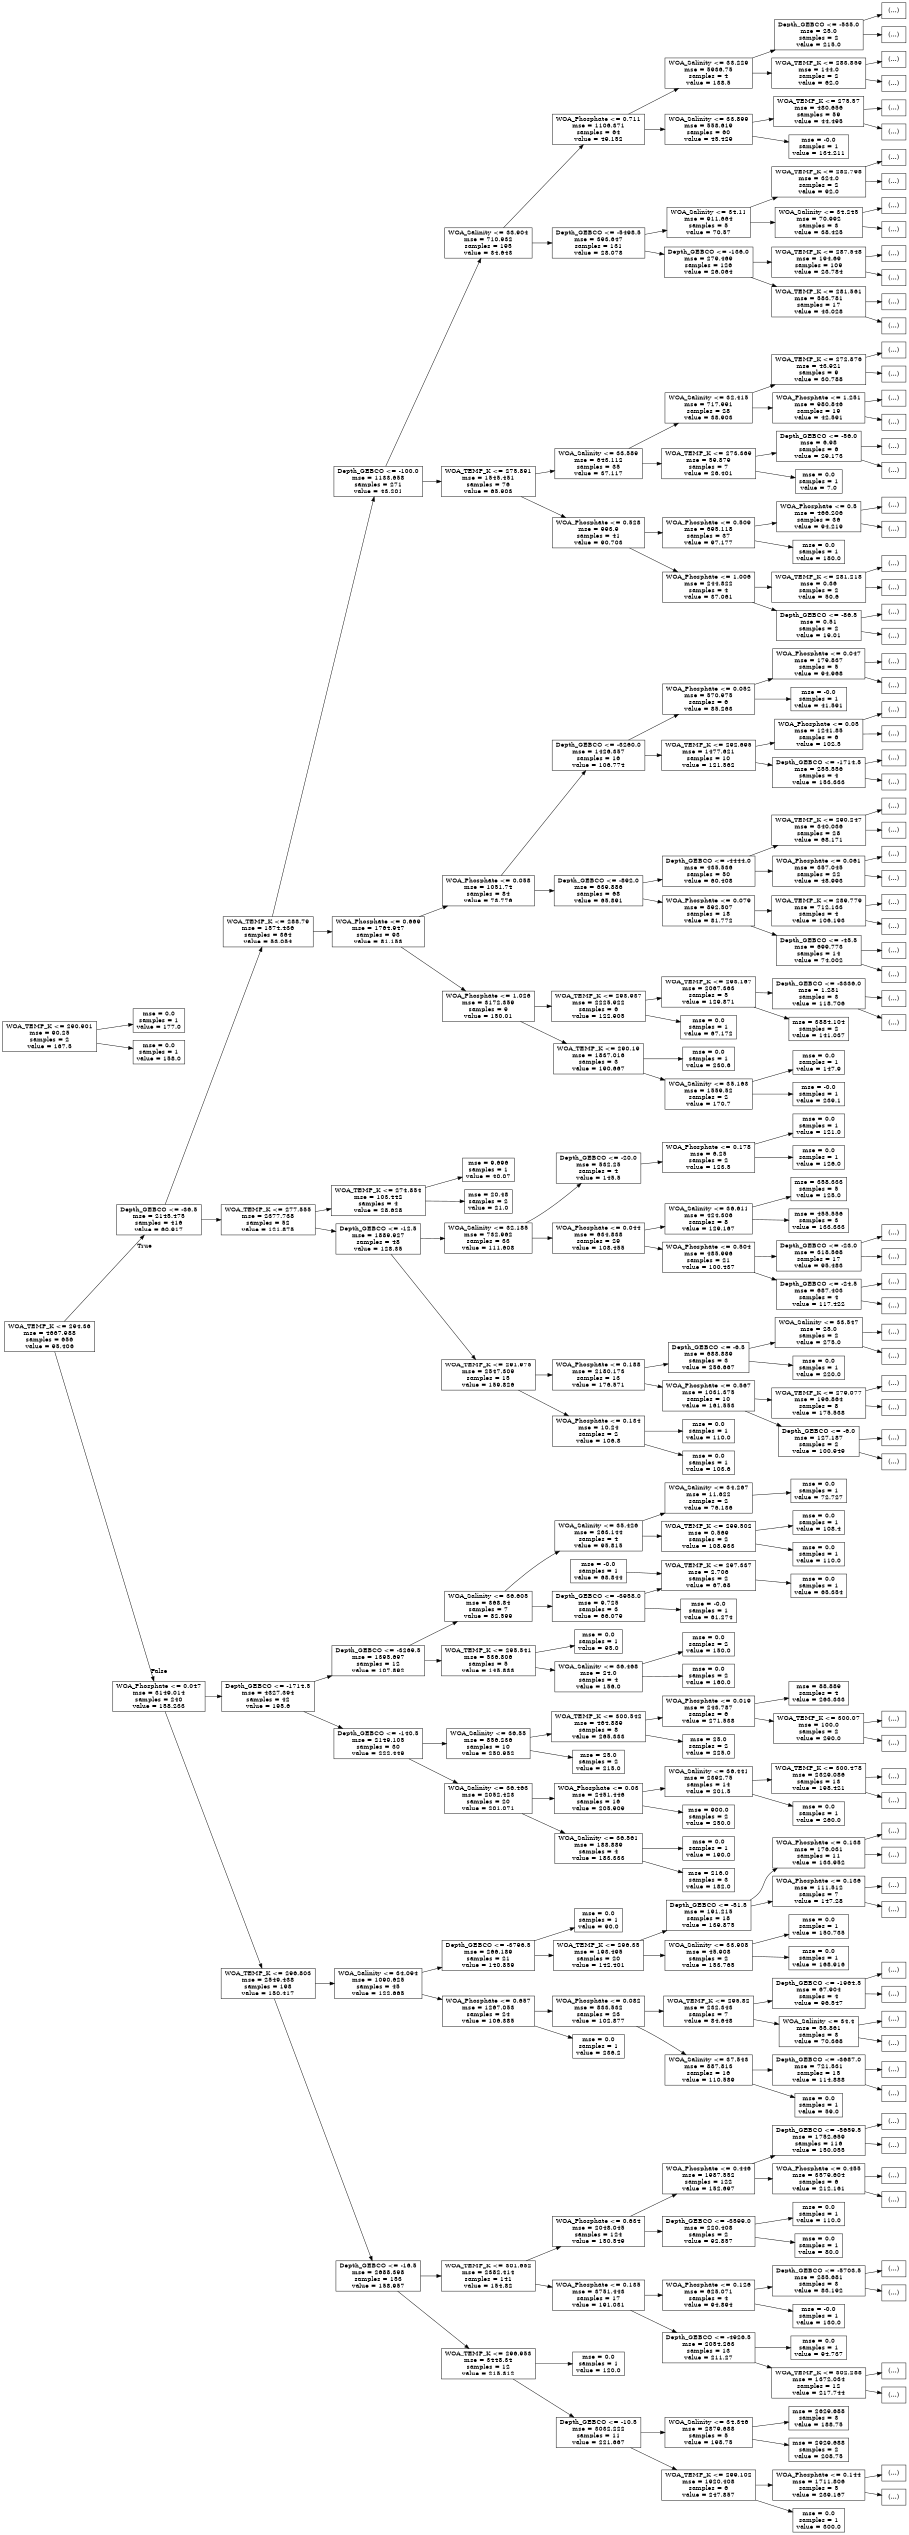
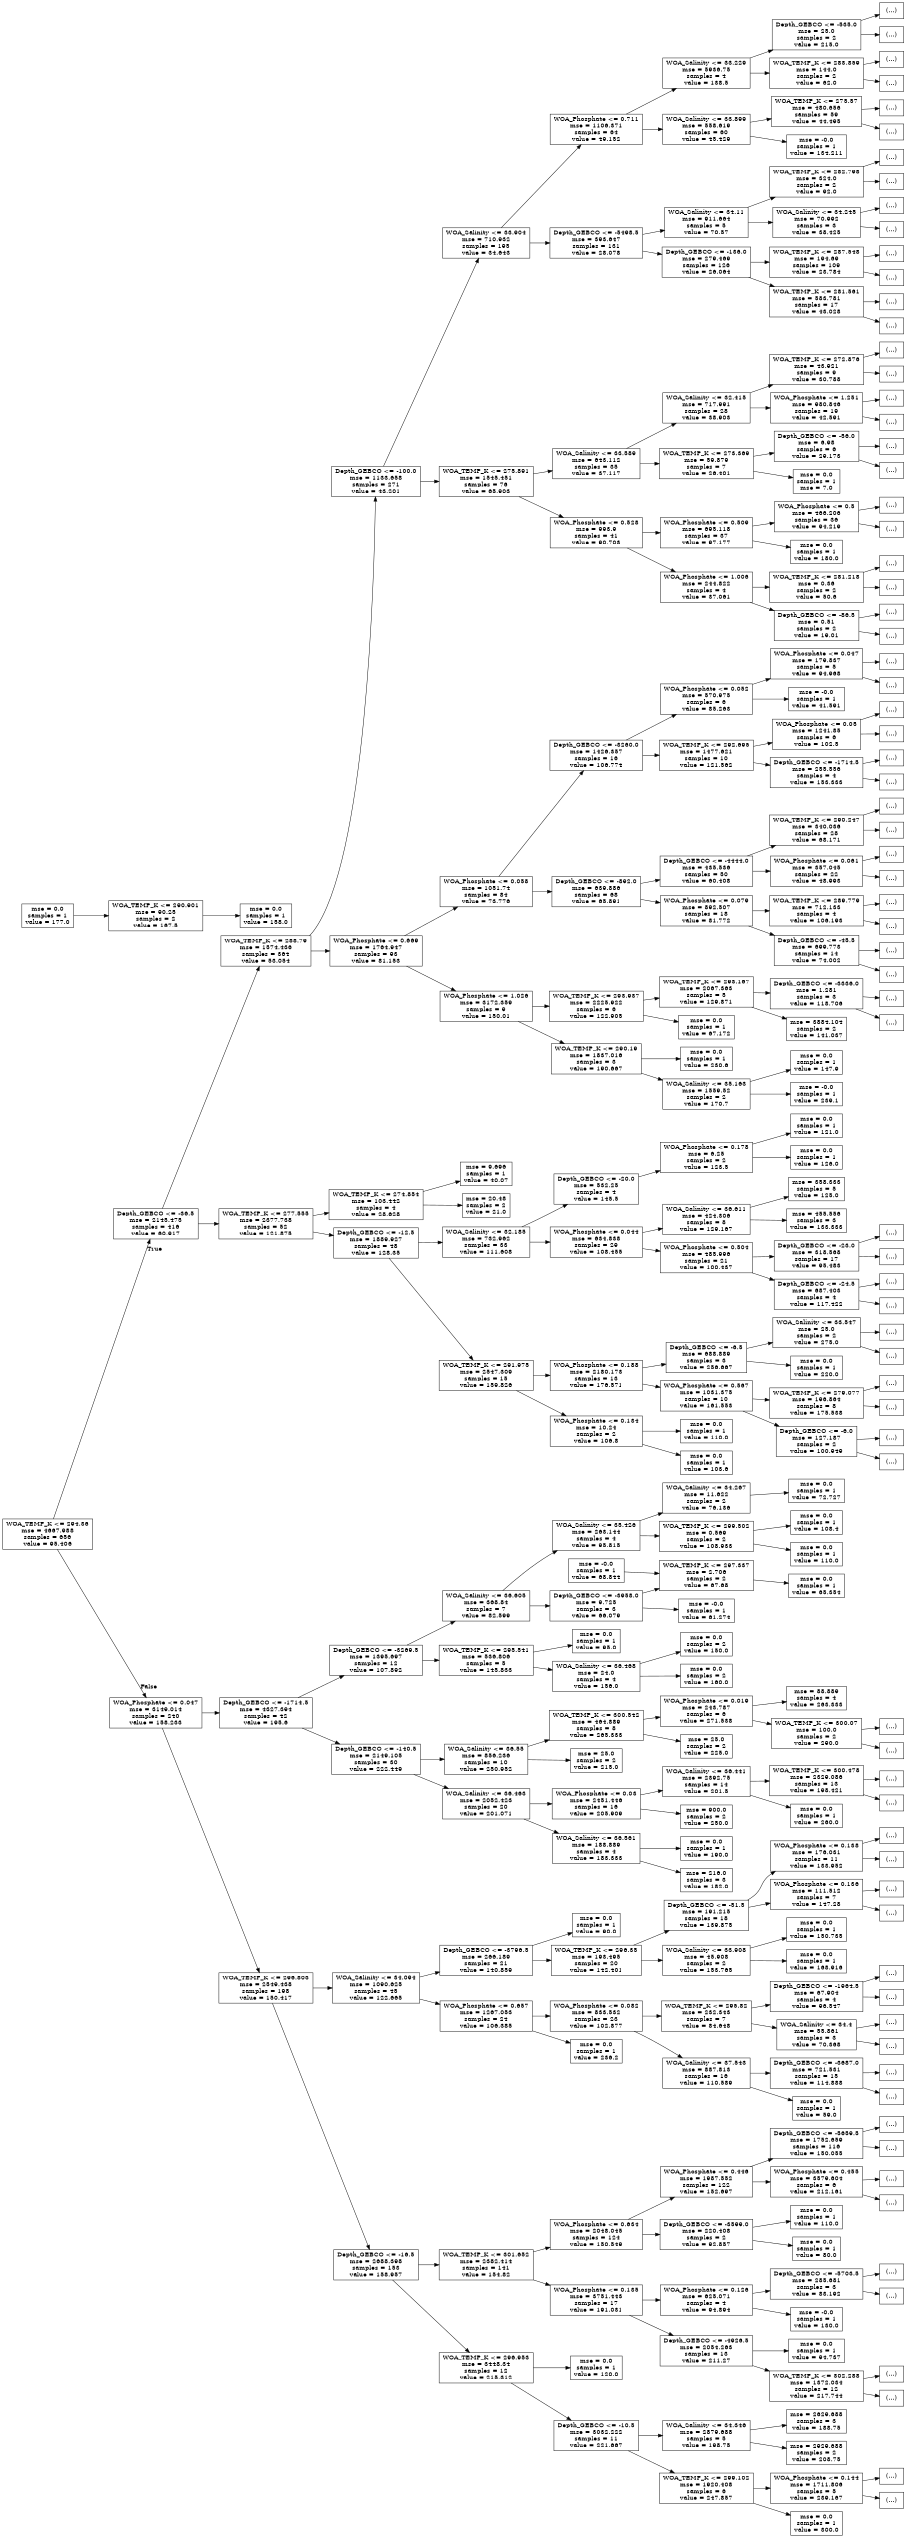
(819, 482) -> (817, 482)
(113, 1027) -> (89, 916)
